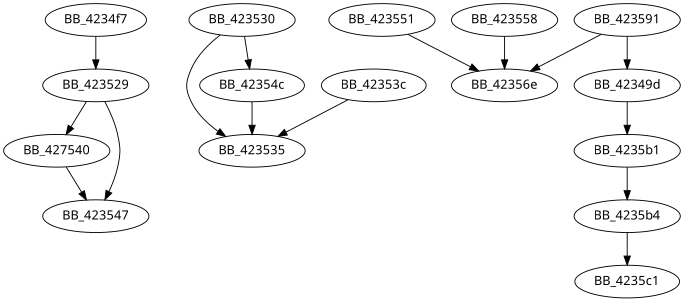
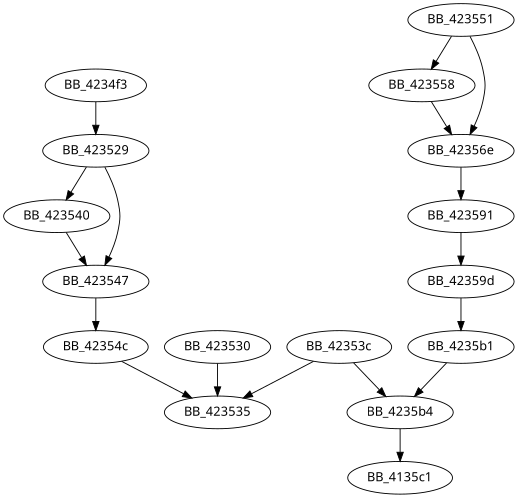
(96, 20) -> (96, 85)
(246, 48) -> (96, 310)
none -> (444, 49)
(570, 51) -> (461, 179)
(627, 85) -> (461, 282)
(57, 151) -> (57, 216)
(627, 282) -> (400, 478)
none -> (367, 376)
